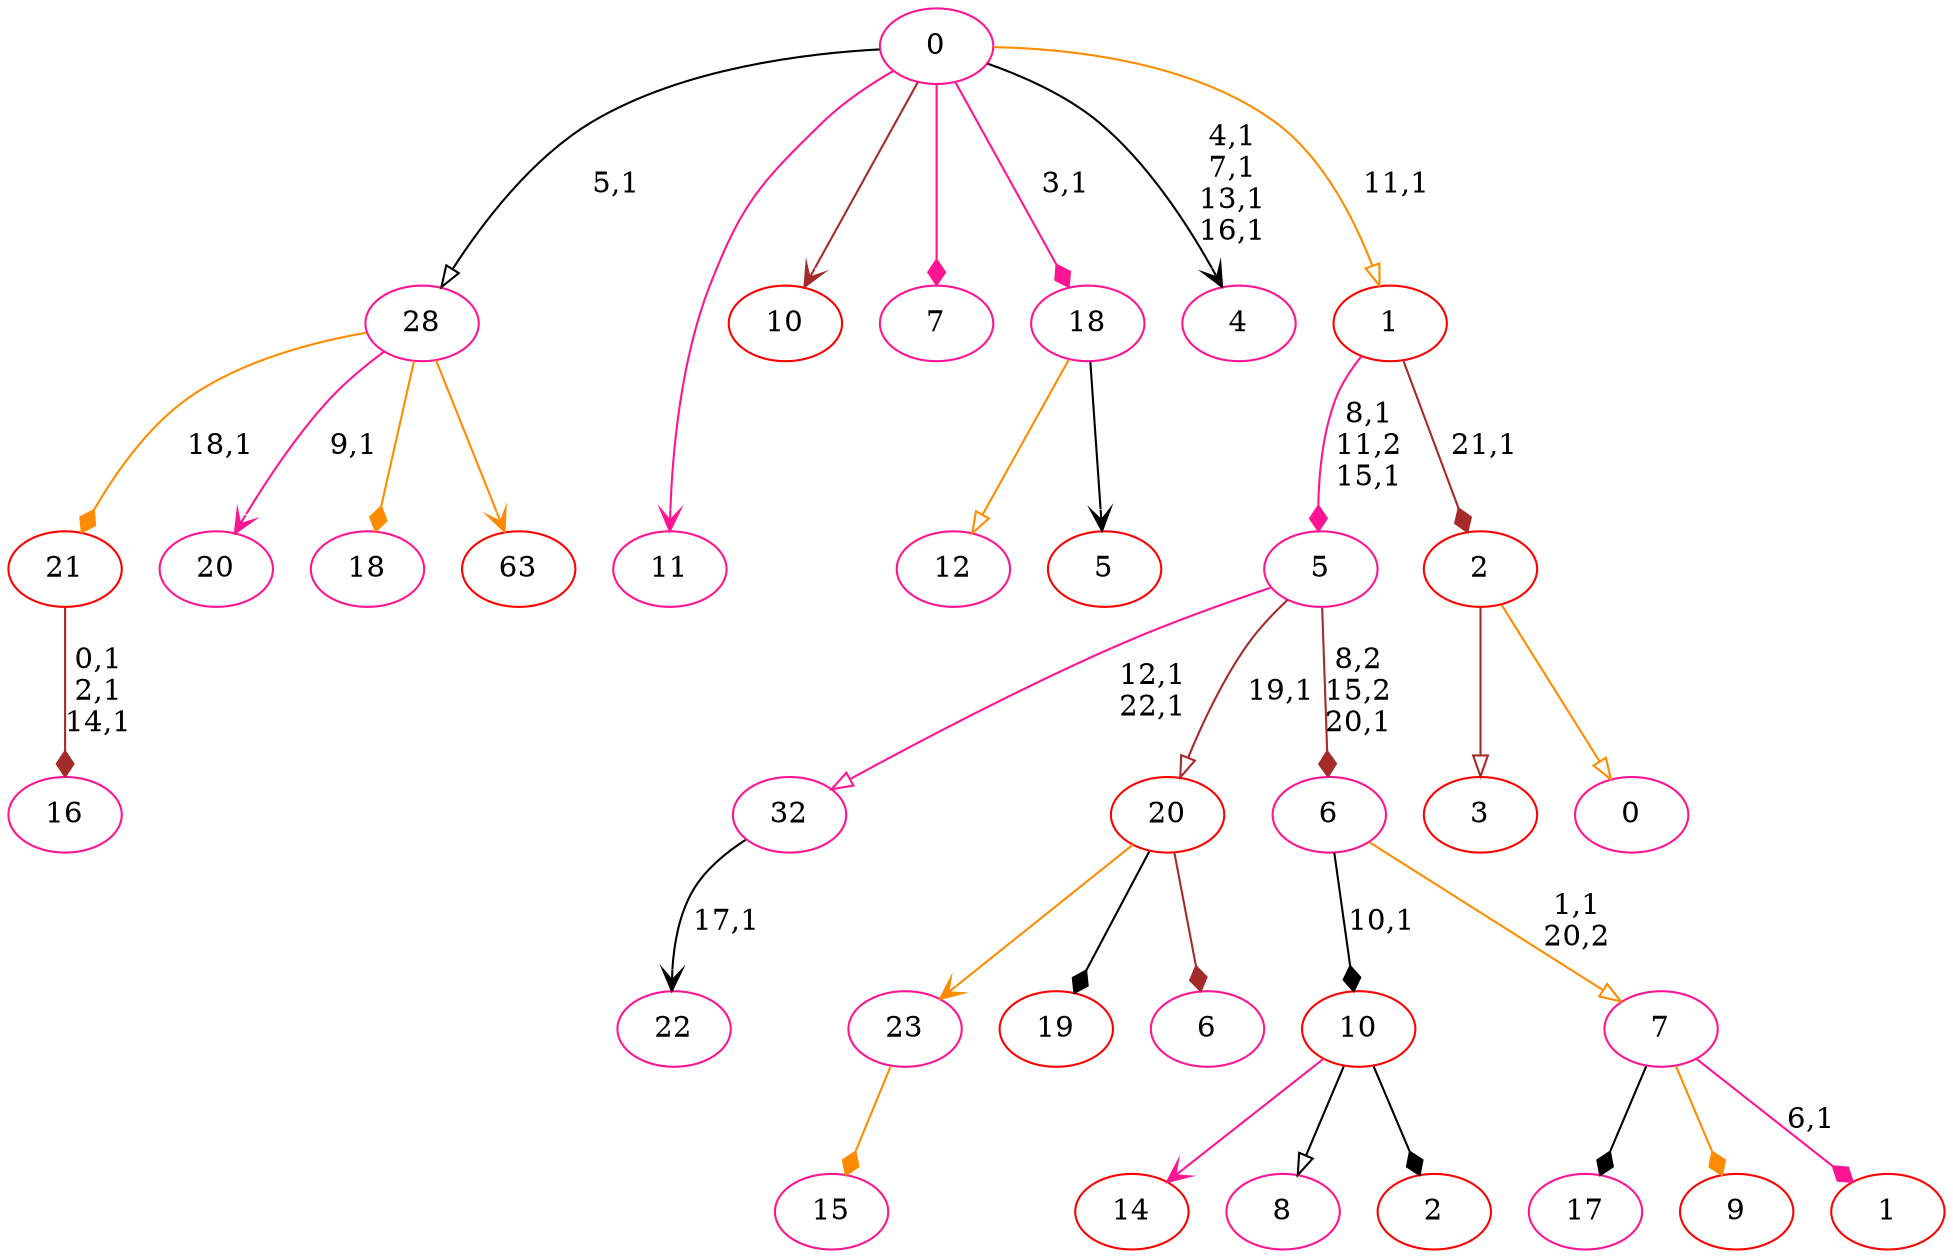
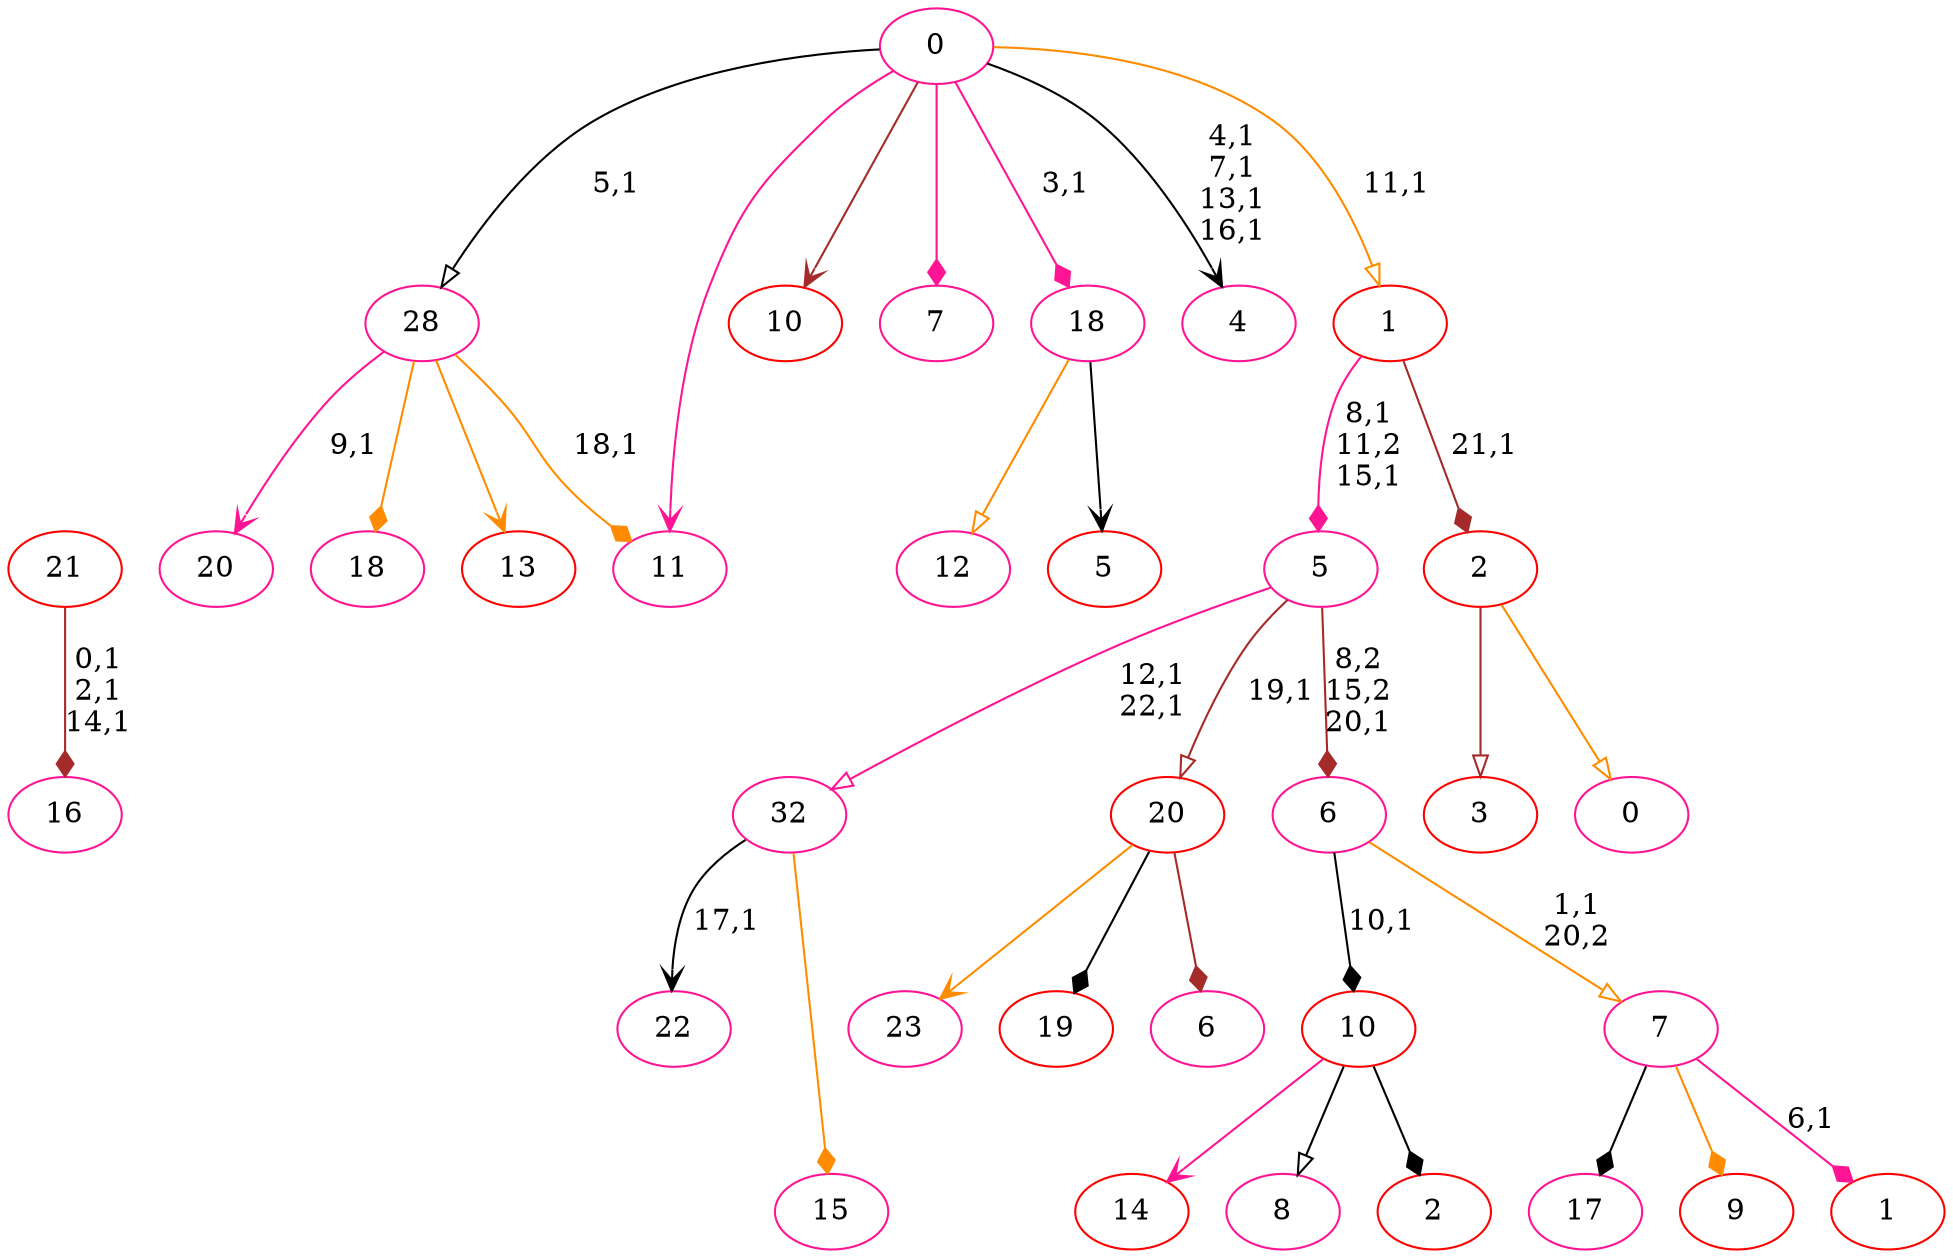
(207, 386) -> (532, 441)
(519, 569) -> (519, 569)
(873, 1109) -> (809, 1001)
